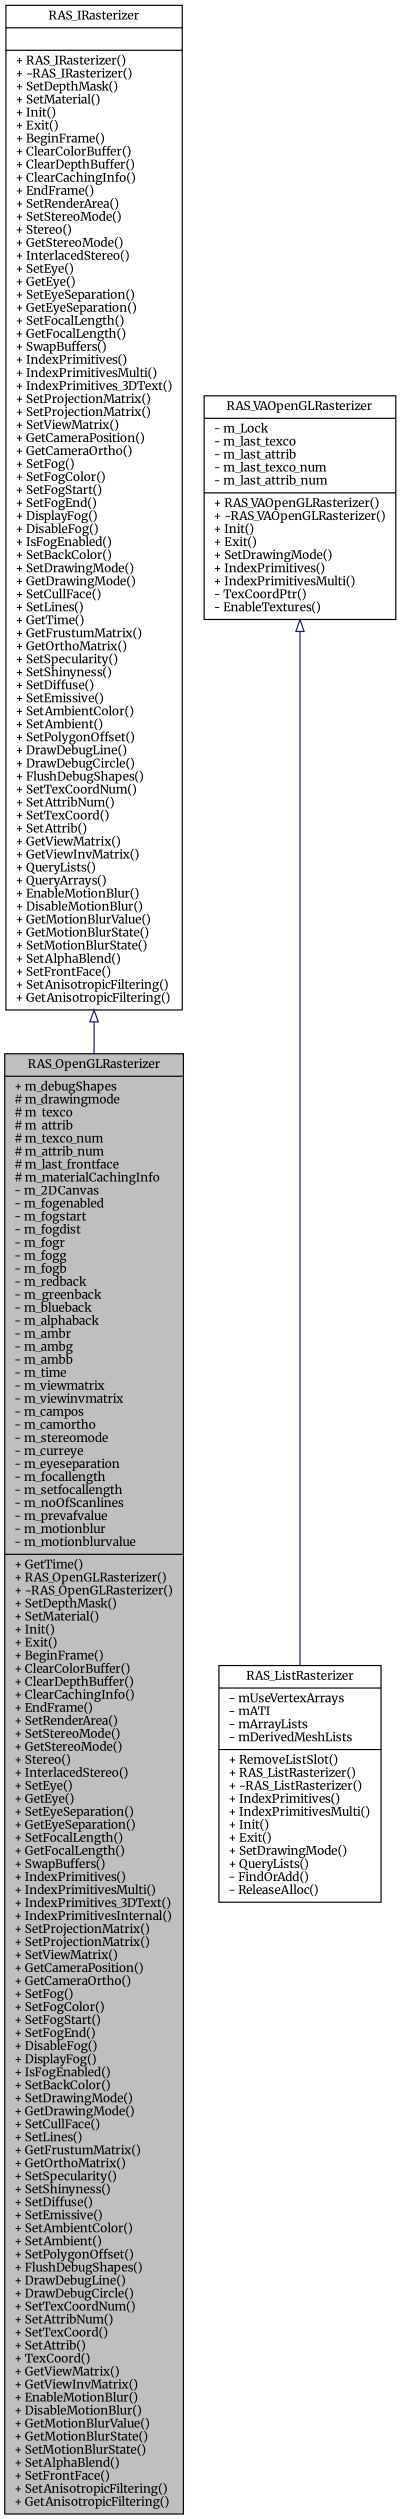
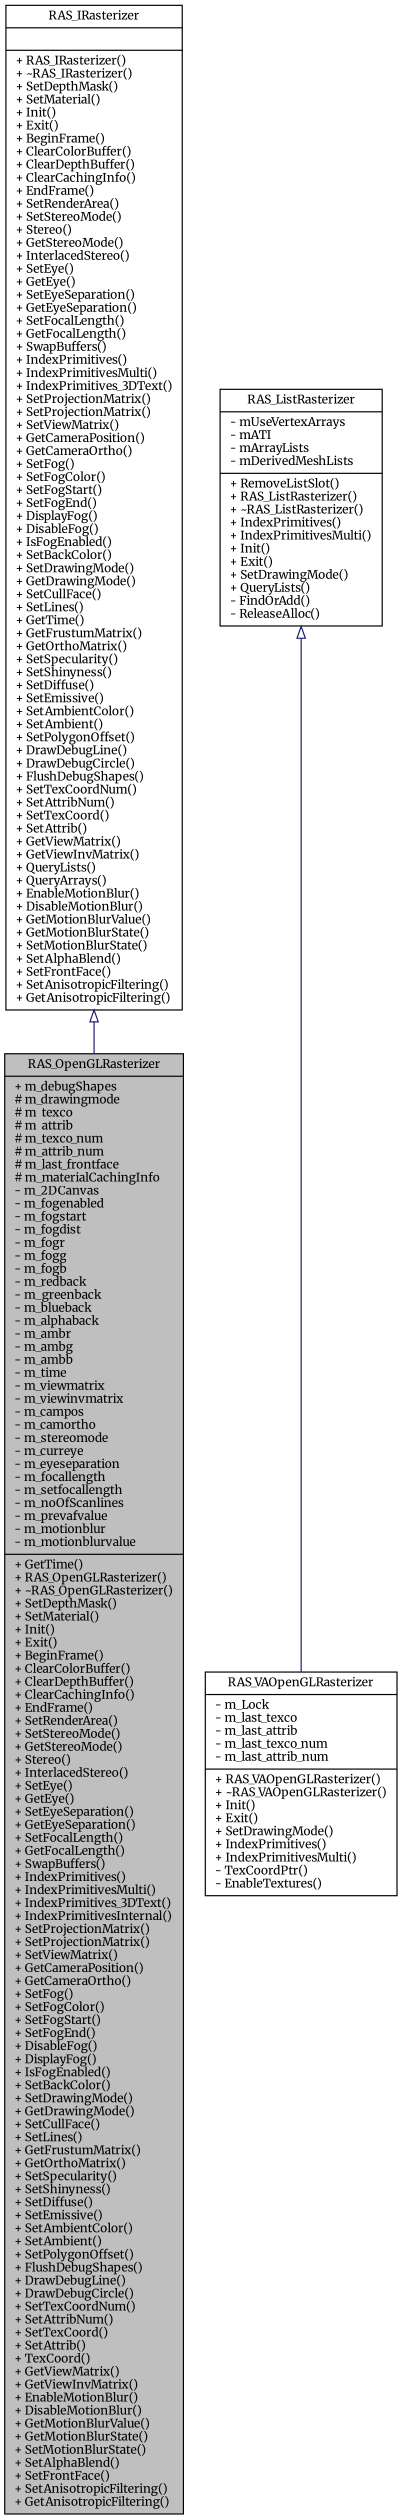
(300, 1149) -> (301, 1155)
